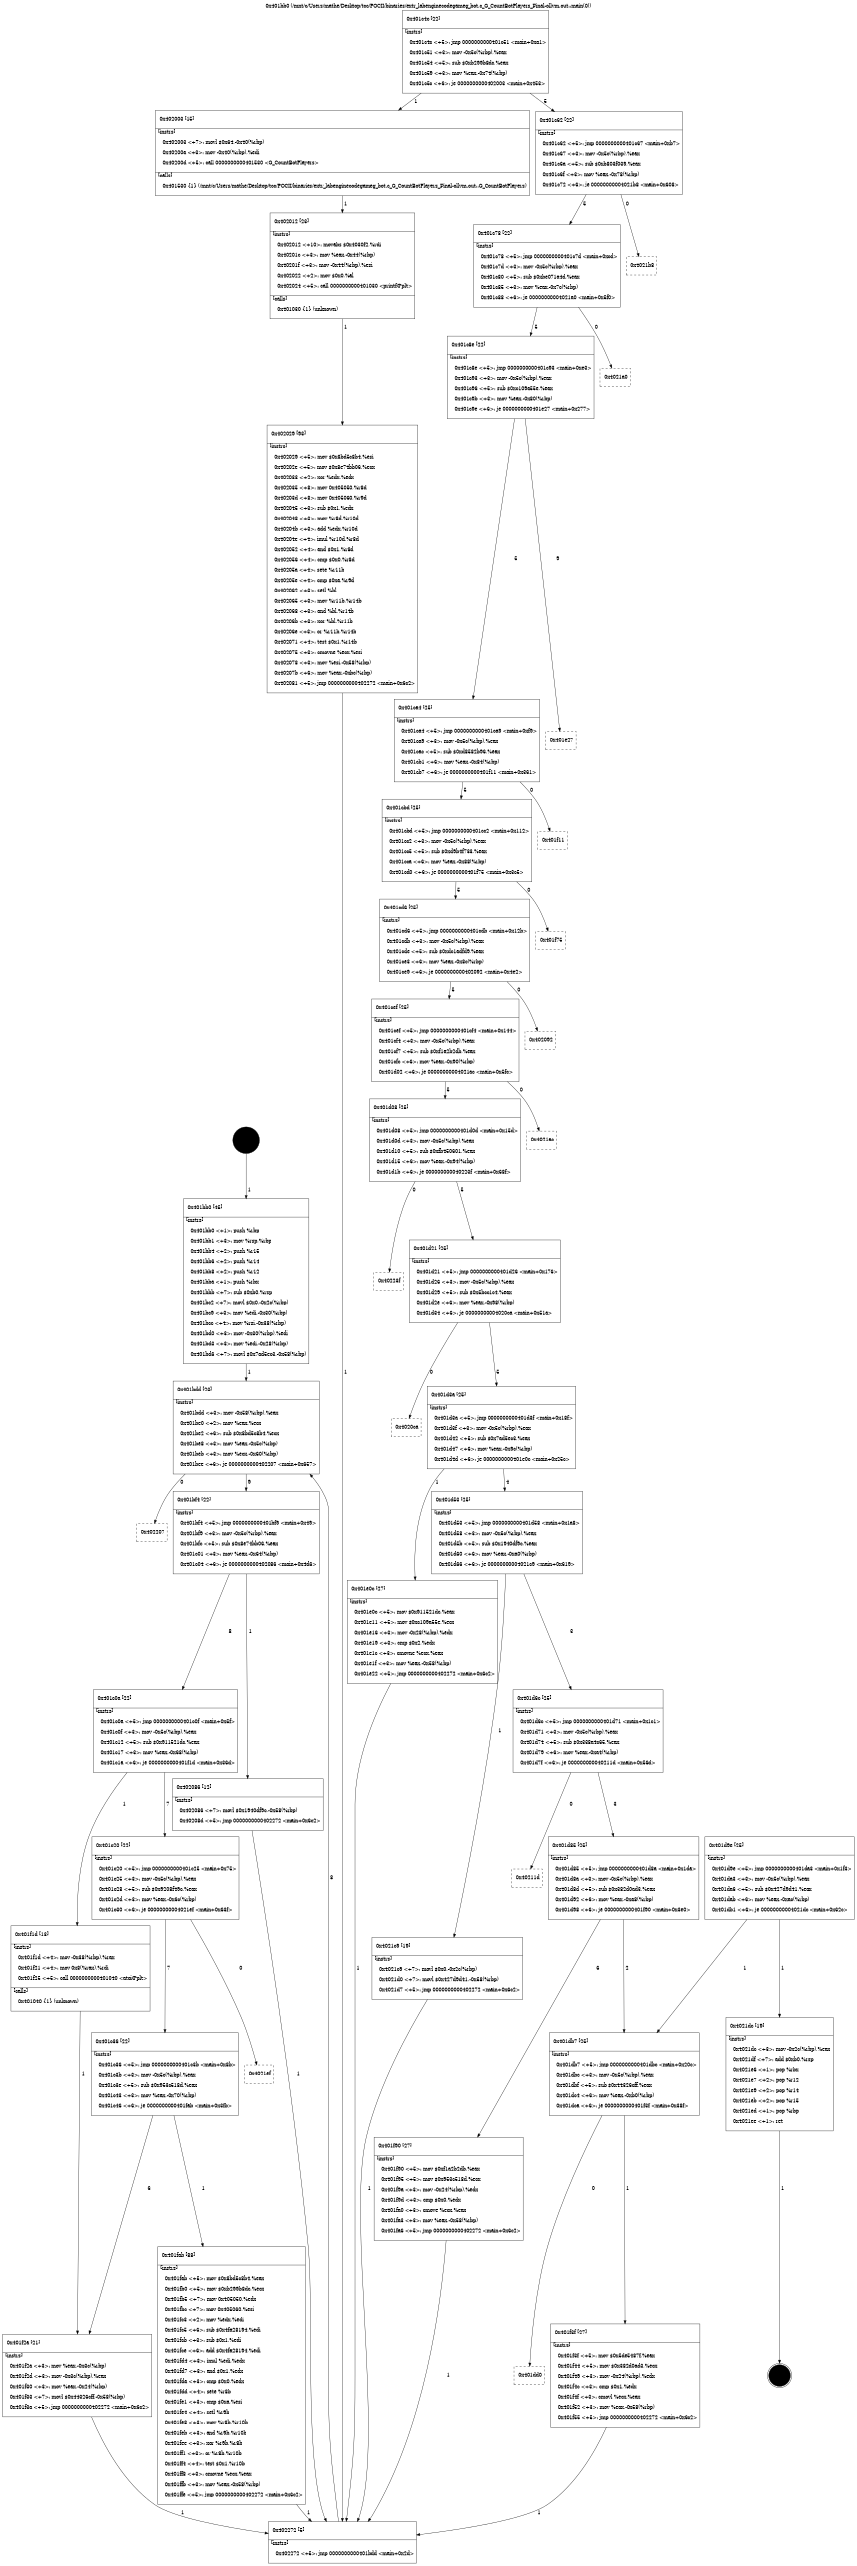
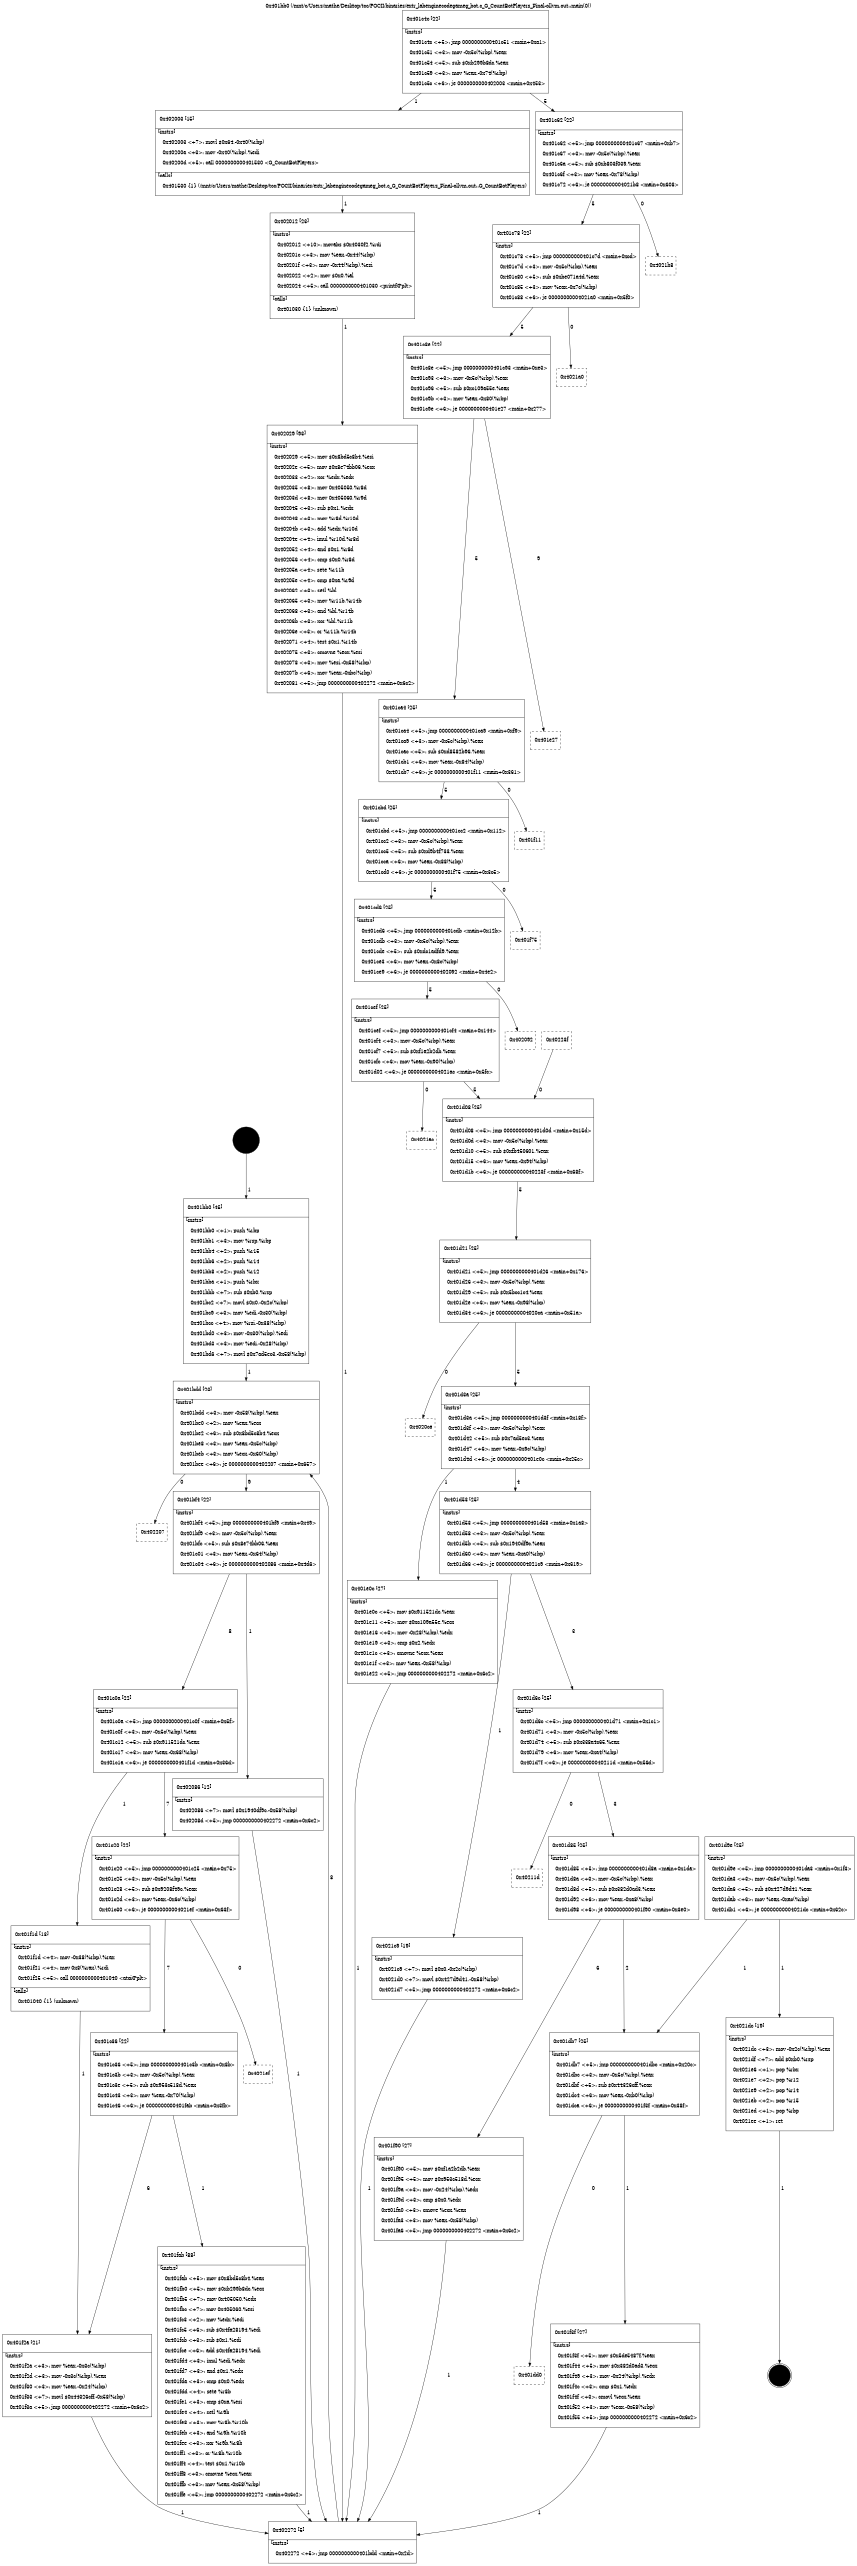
(398, 1224) -> (544, 1073)
